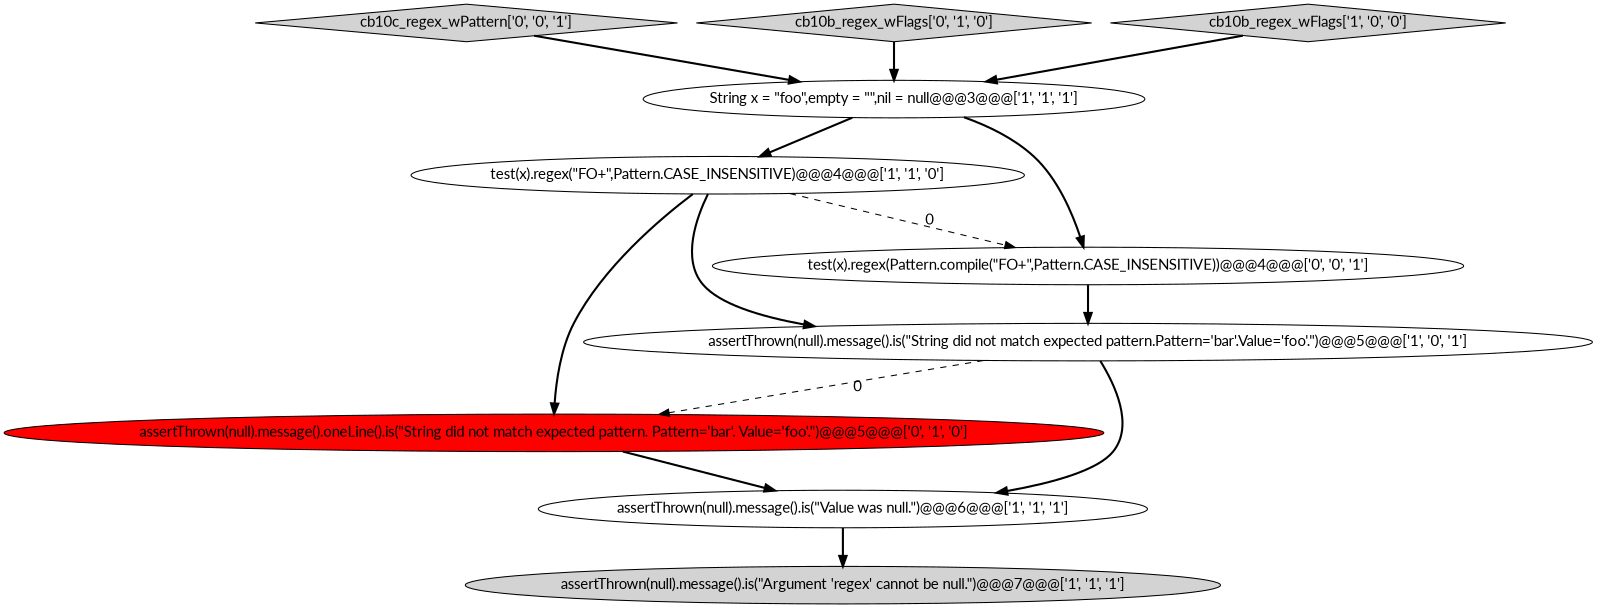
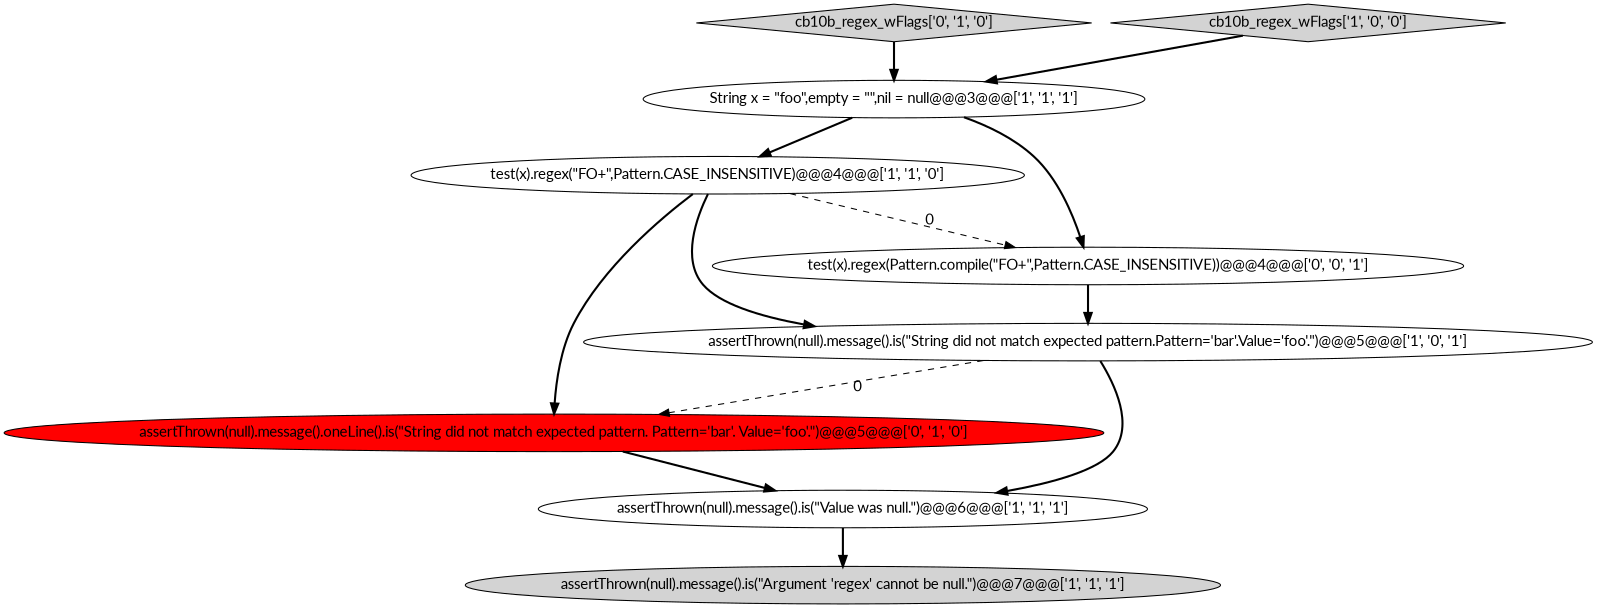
(466, 23) -> none
